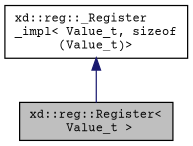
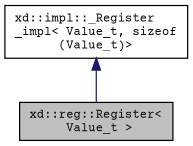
(96, 32) -> (96, 32)
